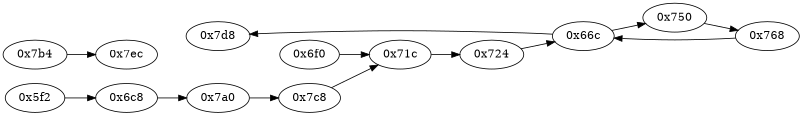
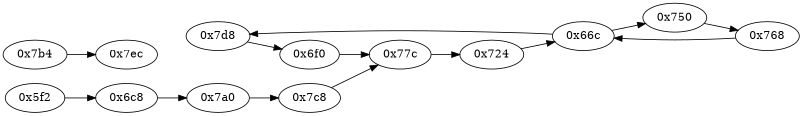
none -> (261, 45)
(400, 55) -> (400, 55)
